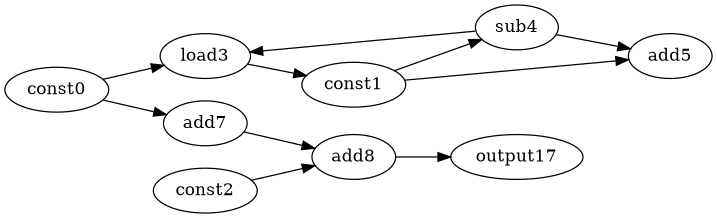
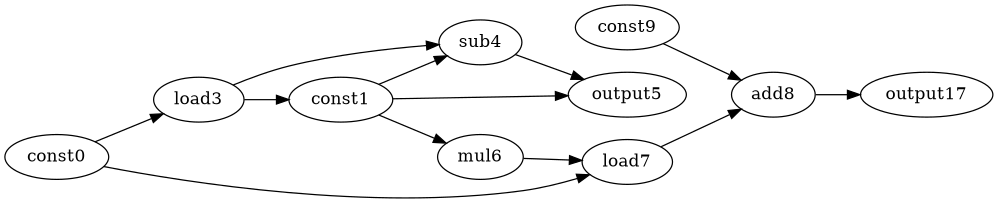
(369, 41) -> (328, 58)
(670, 56) -> (627, 95)
(205, 123) -> (627, 162)
none -> (480, 157)
(205, 191) -> (627, 27)
